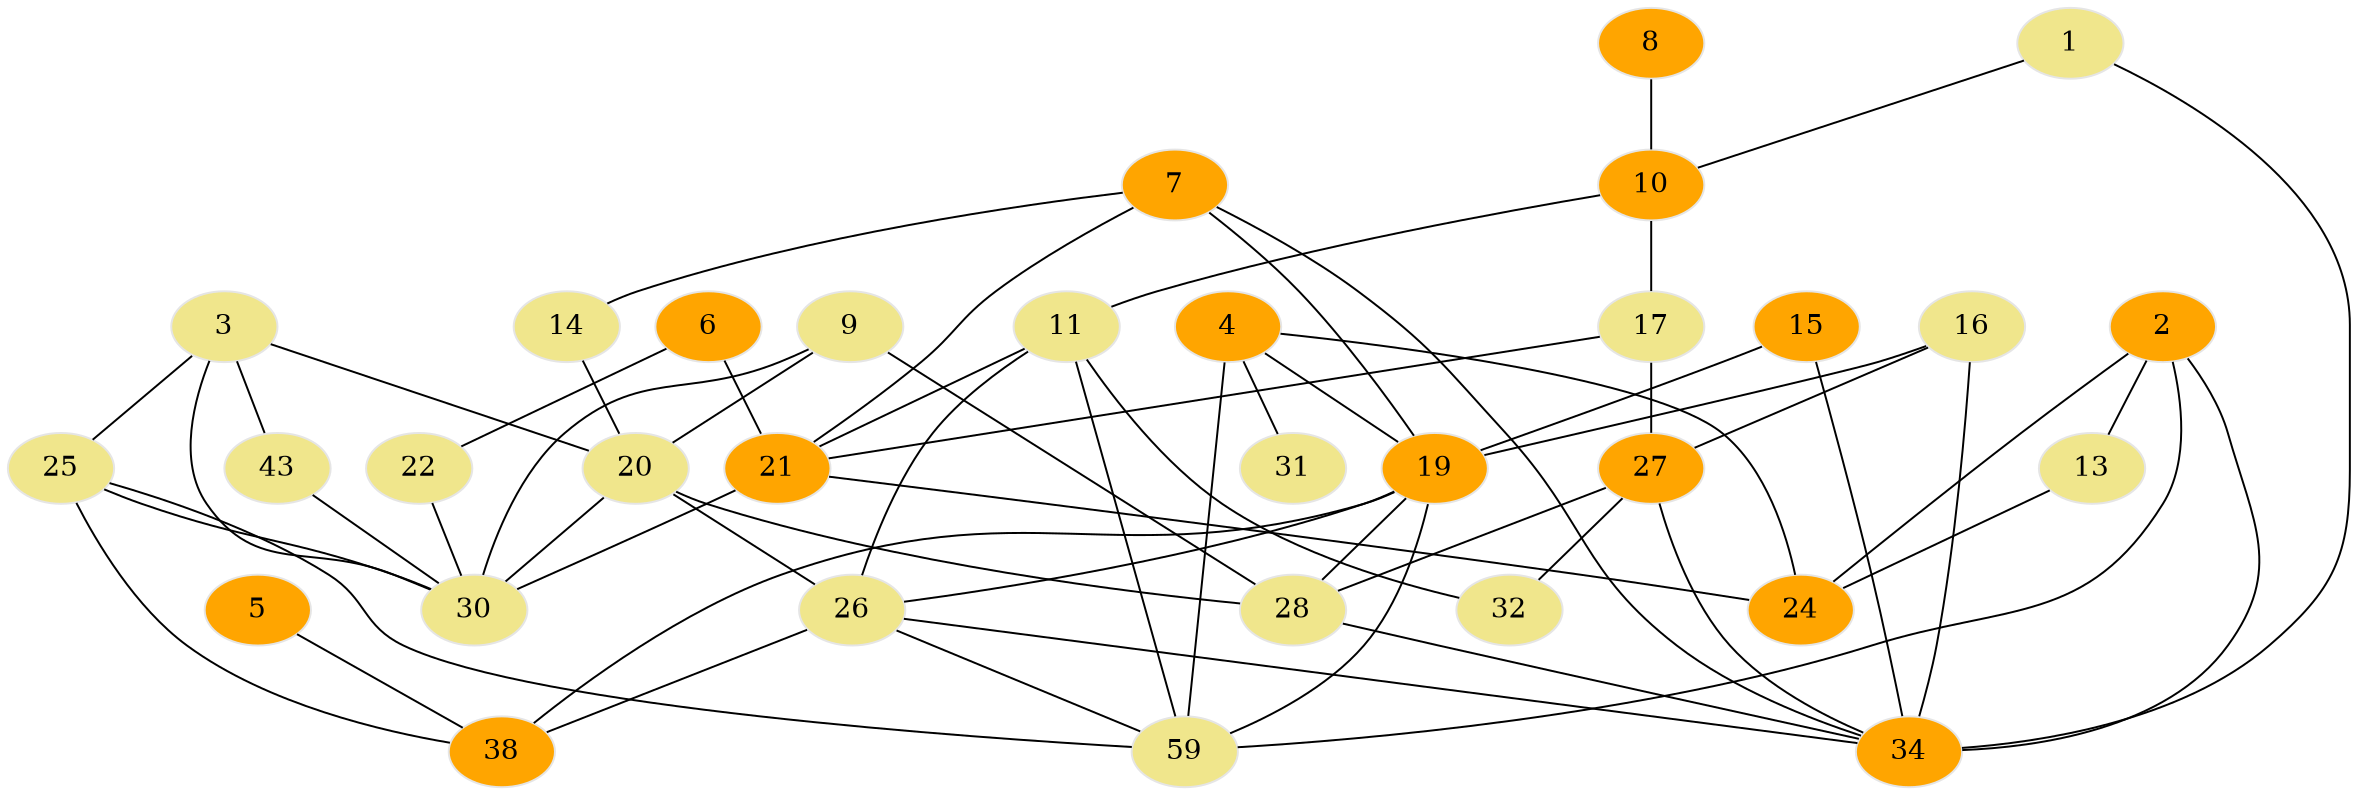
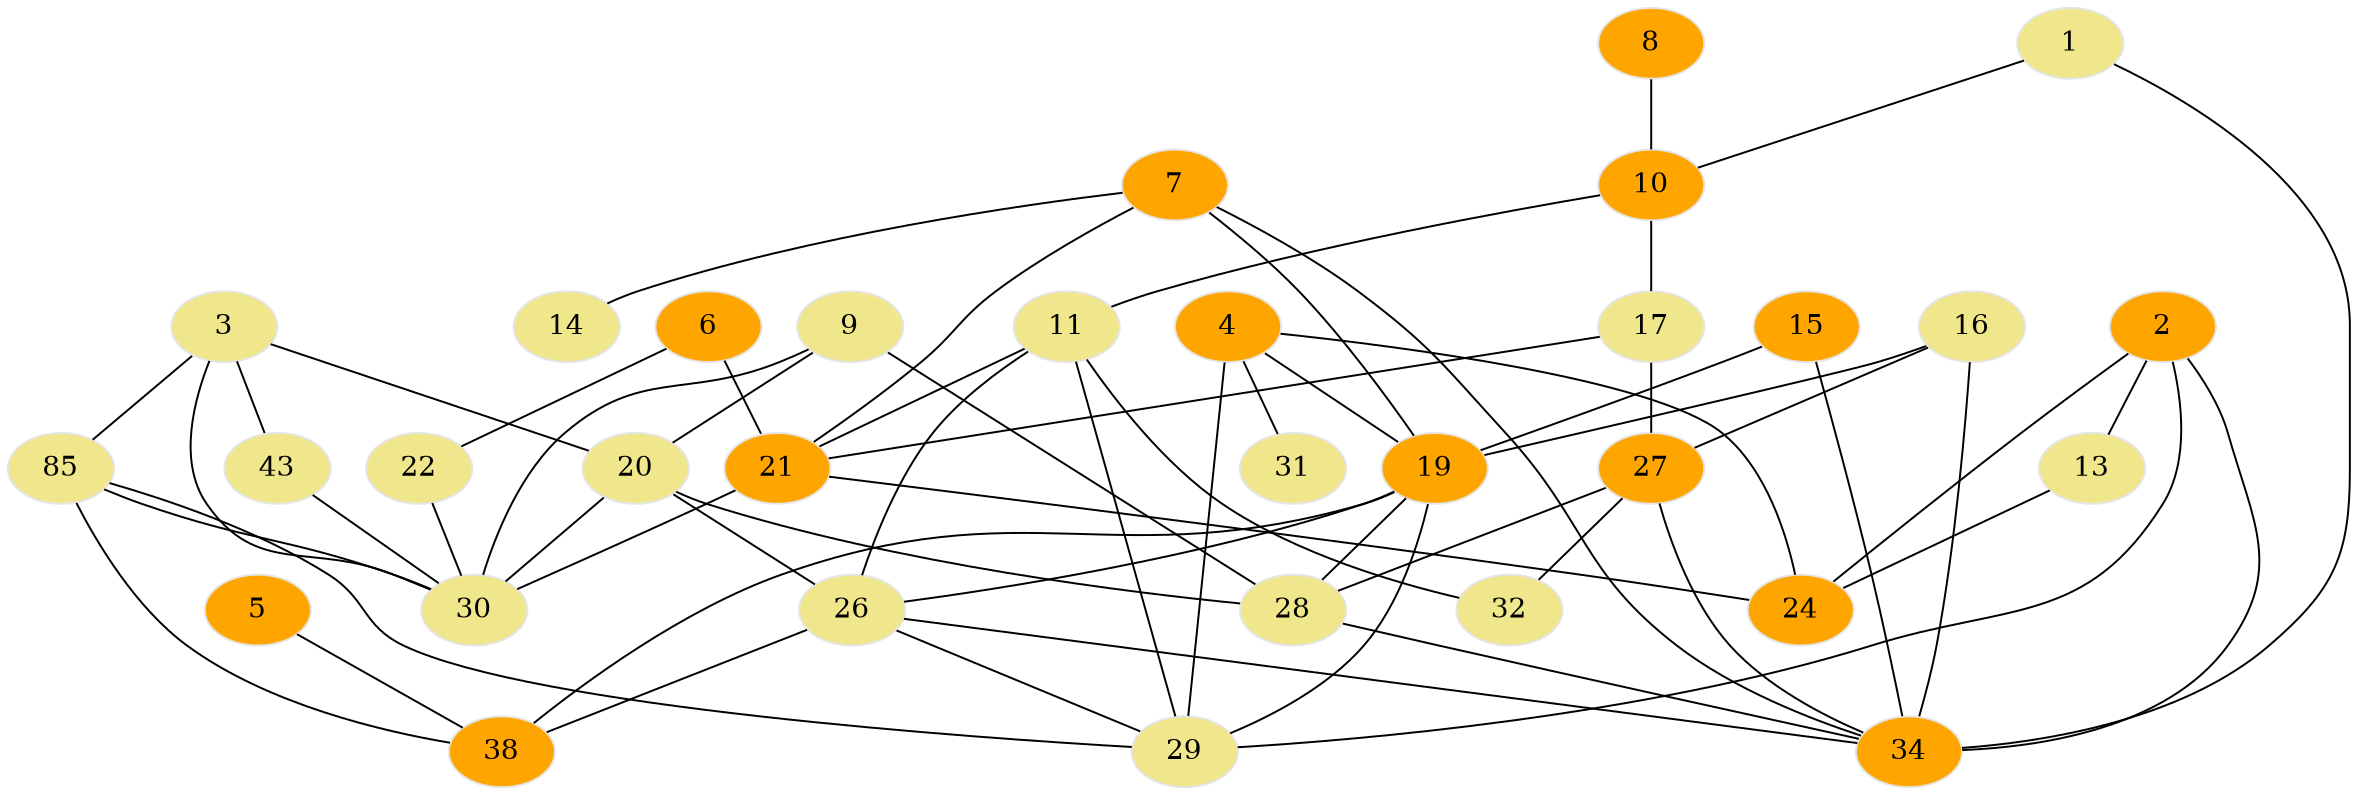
(601, 397) -> none
(61, 468) -> (61, 468)
(1185, 752) -> (1185, 752)
